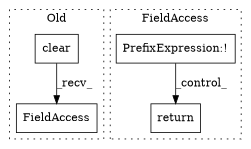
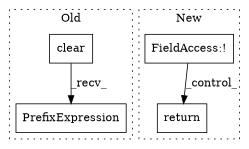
(176, 19) -> (189, 19)
(176, 49) -> (189, 49)
(57, 118) -> (71, 118)
